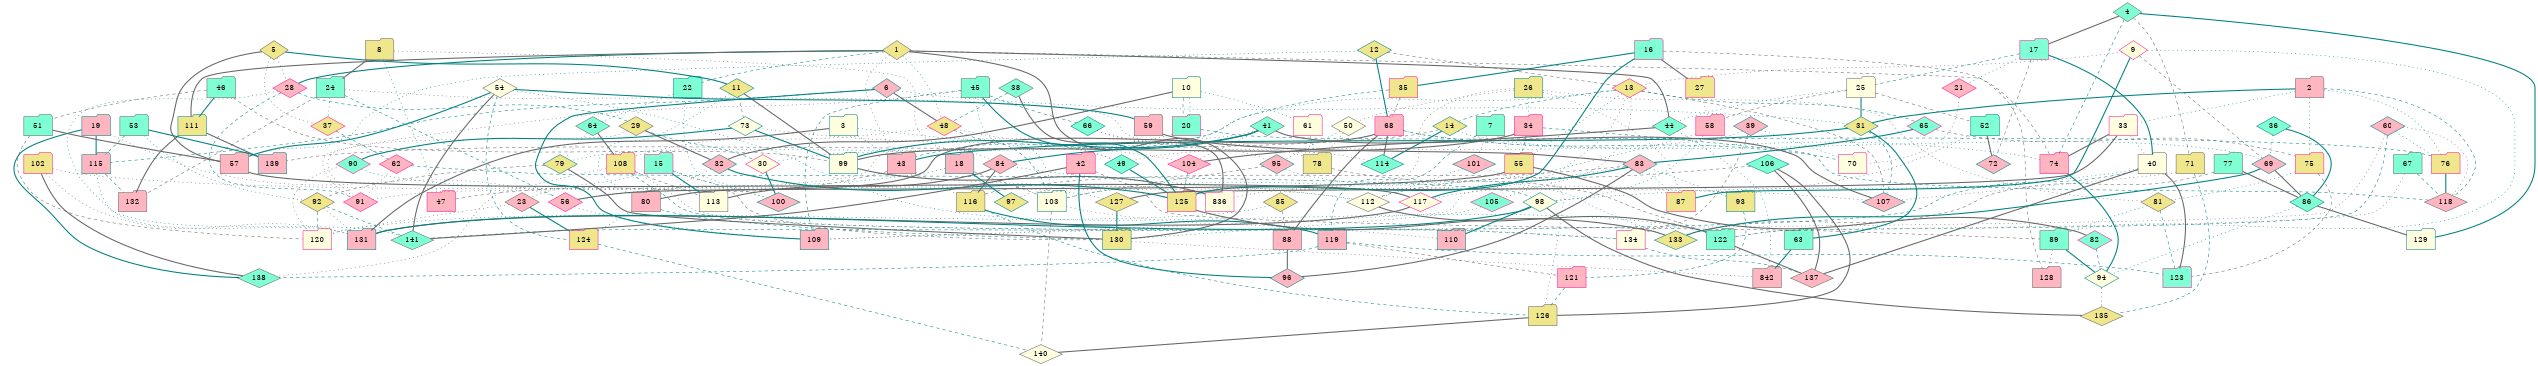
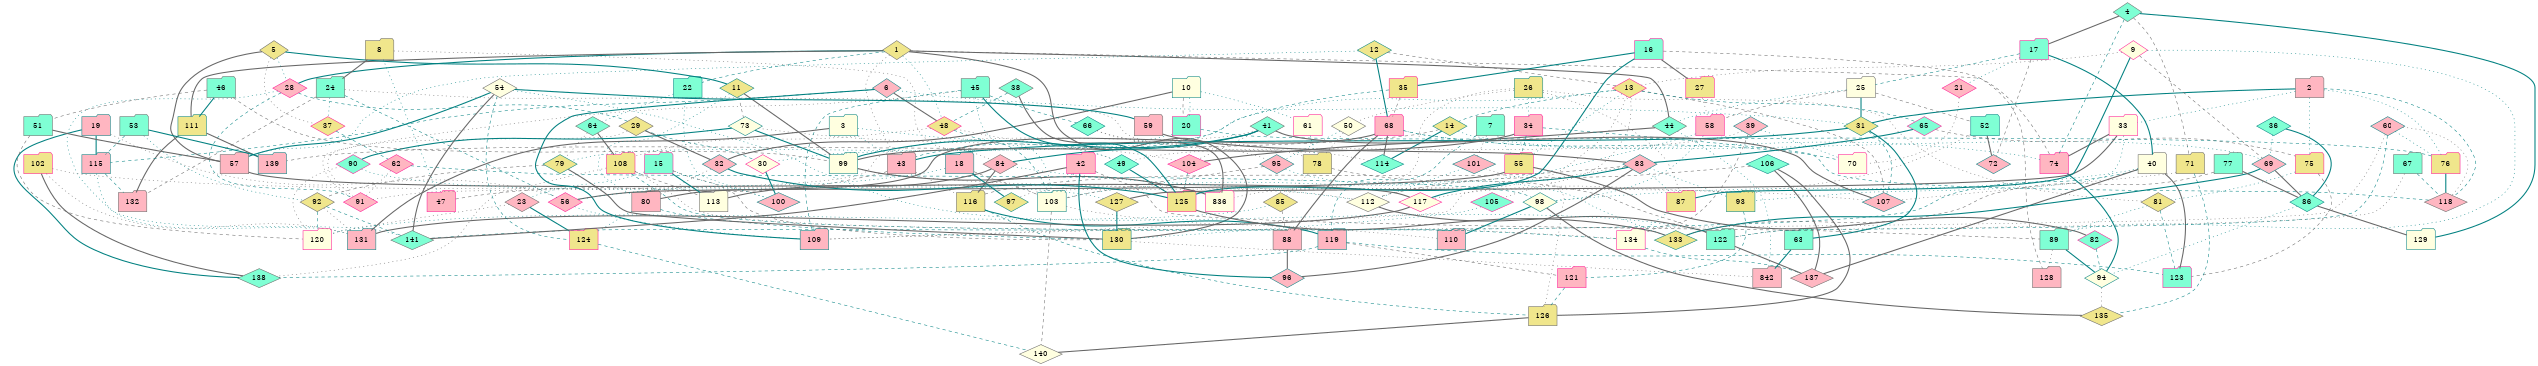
(2139, 147) -> (1954, 190)
(954, 223) -> none
